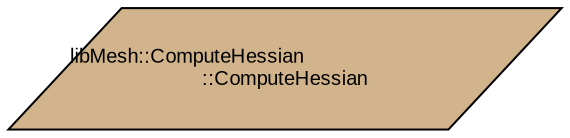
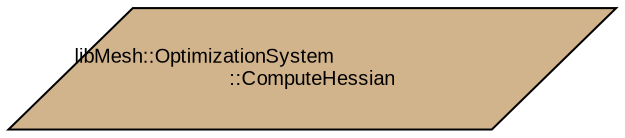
(285, 69) -> (312, 69)
